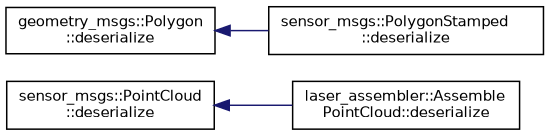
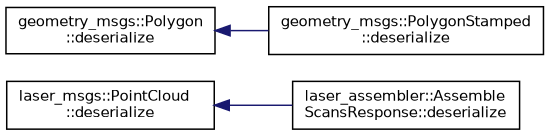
(406, 31) -> (406, 31)
(110, 105) -> (110, 105)
(406, 105) -> (406, 105)
